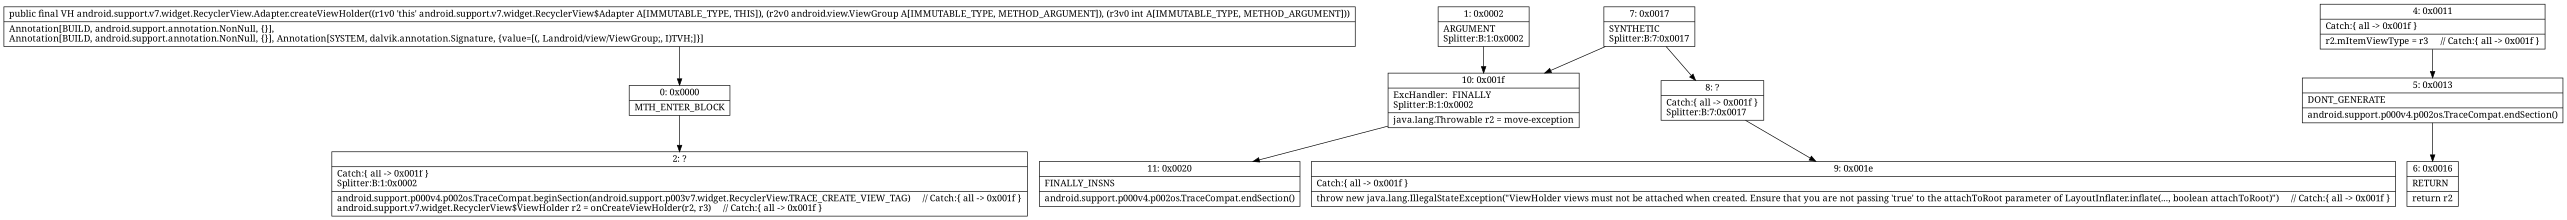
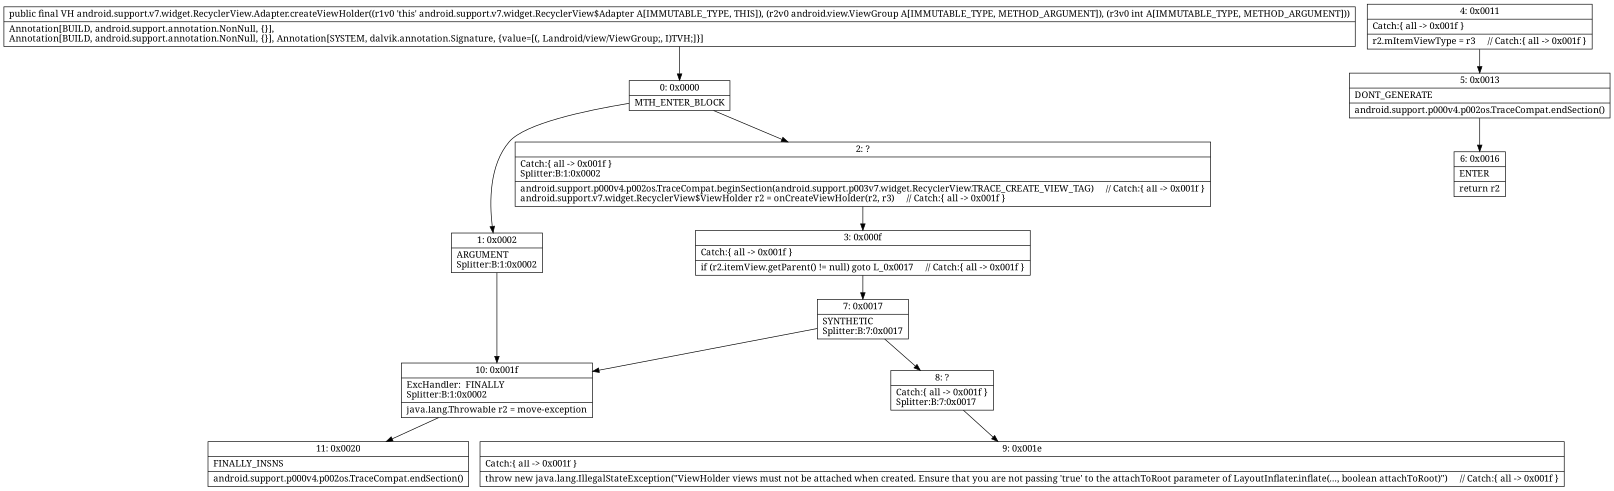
none -> (525, 131)
(2430, 184) -> (1474, 174)
none -> (863, 253)
